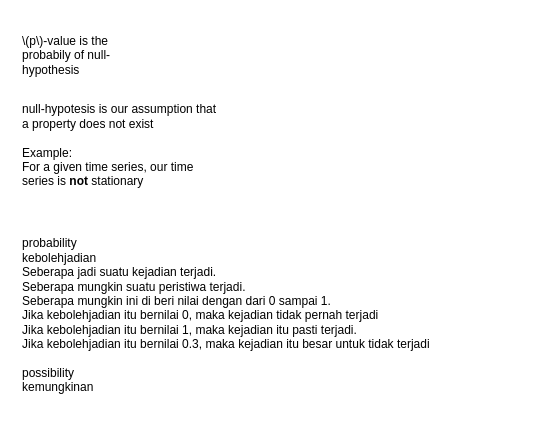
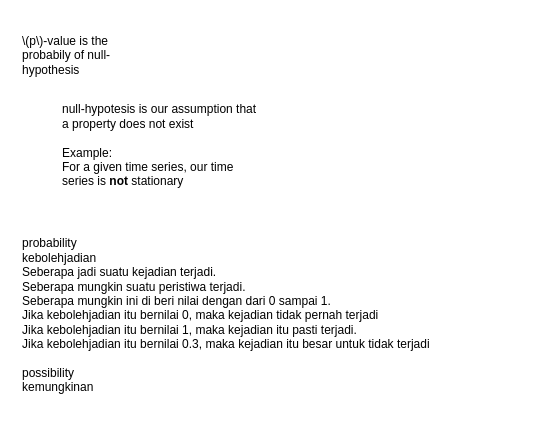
(121, 146) -> (161, 146)
